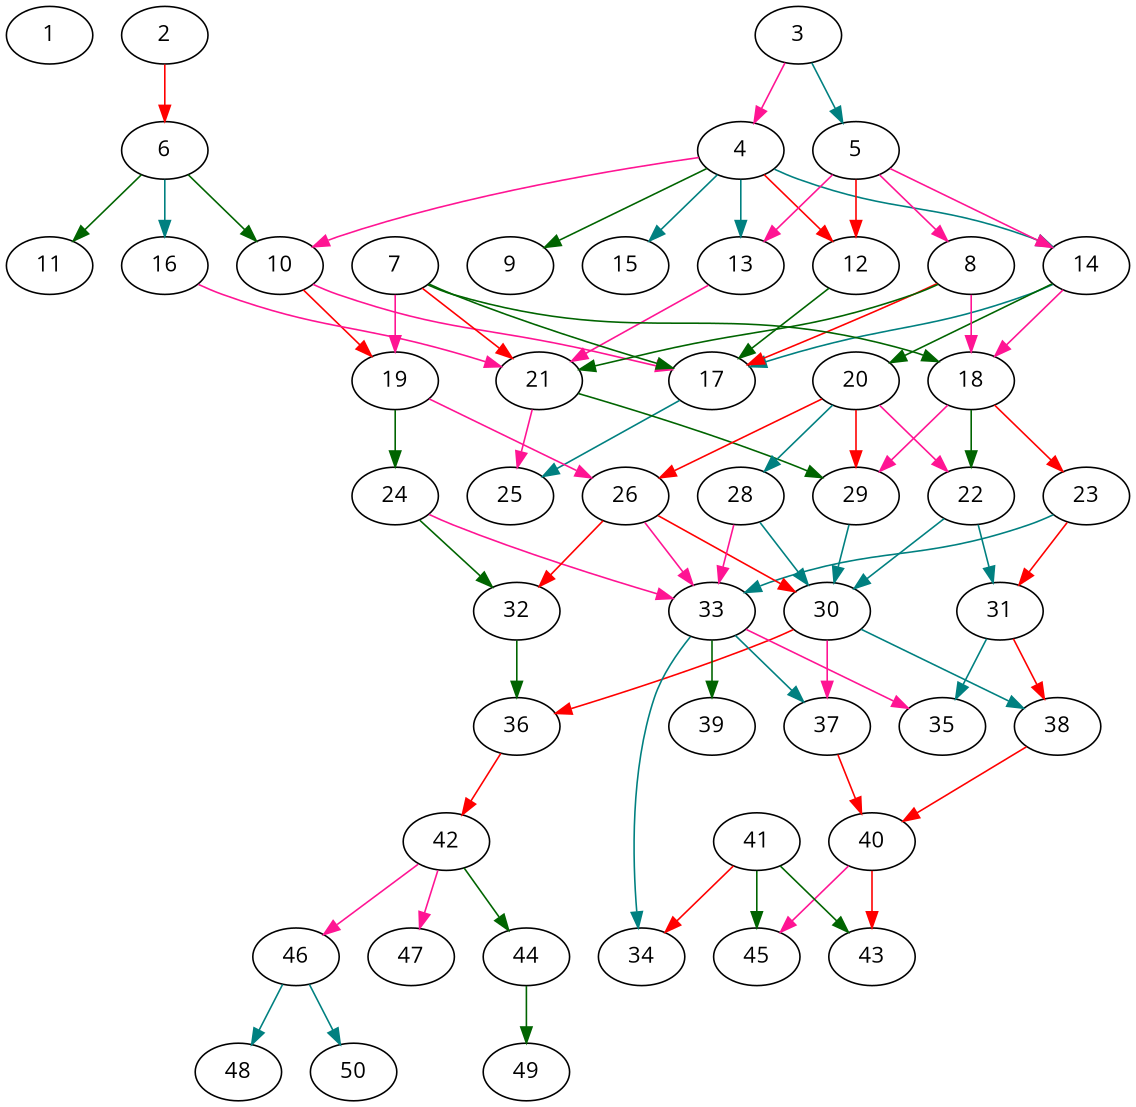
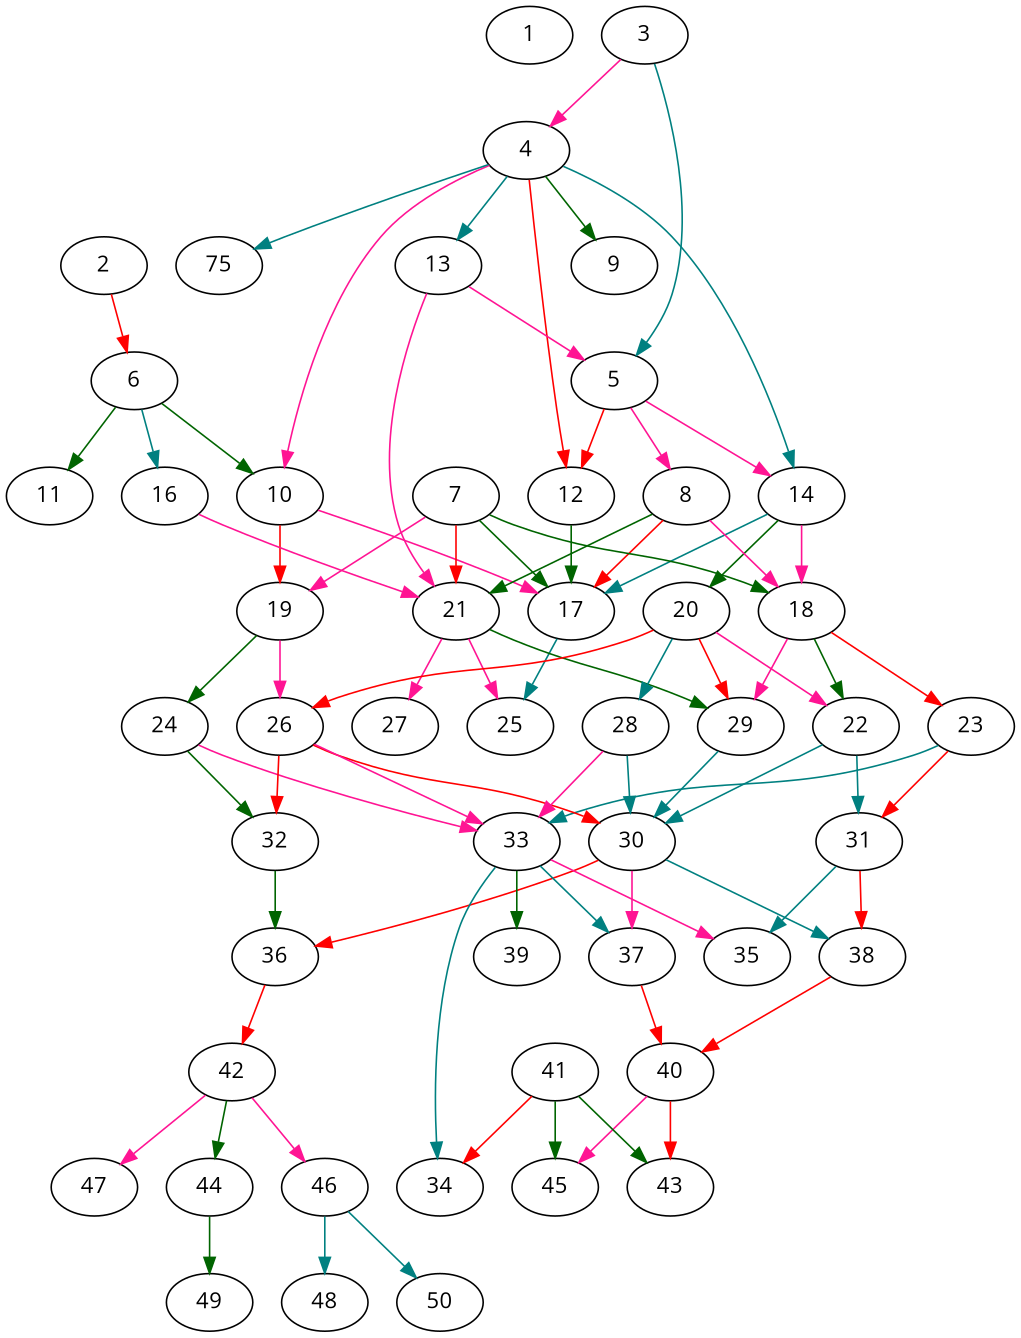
(806, 201) -> (520, 319)
(626, 266) -> (219, 266)
none -> (395, 726)
